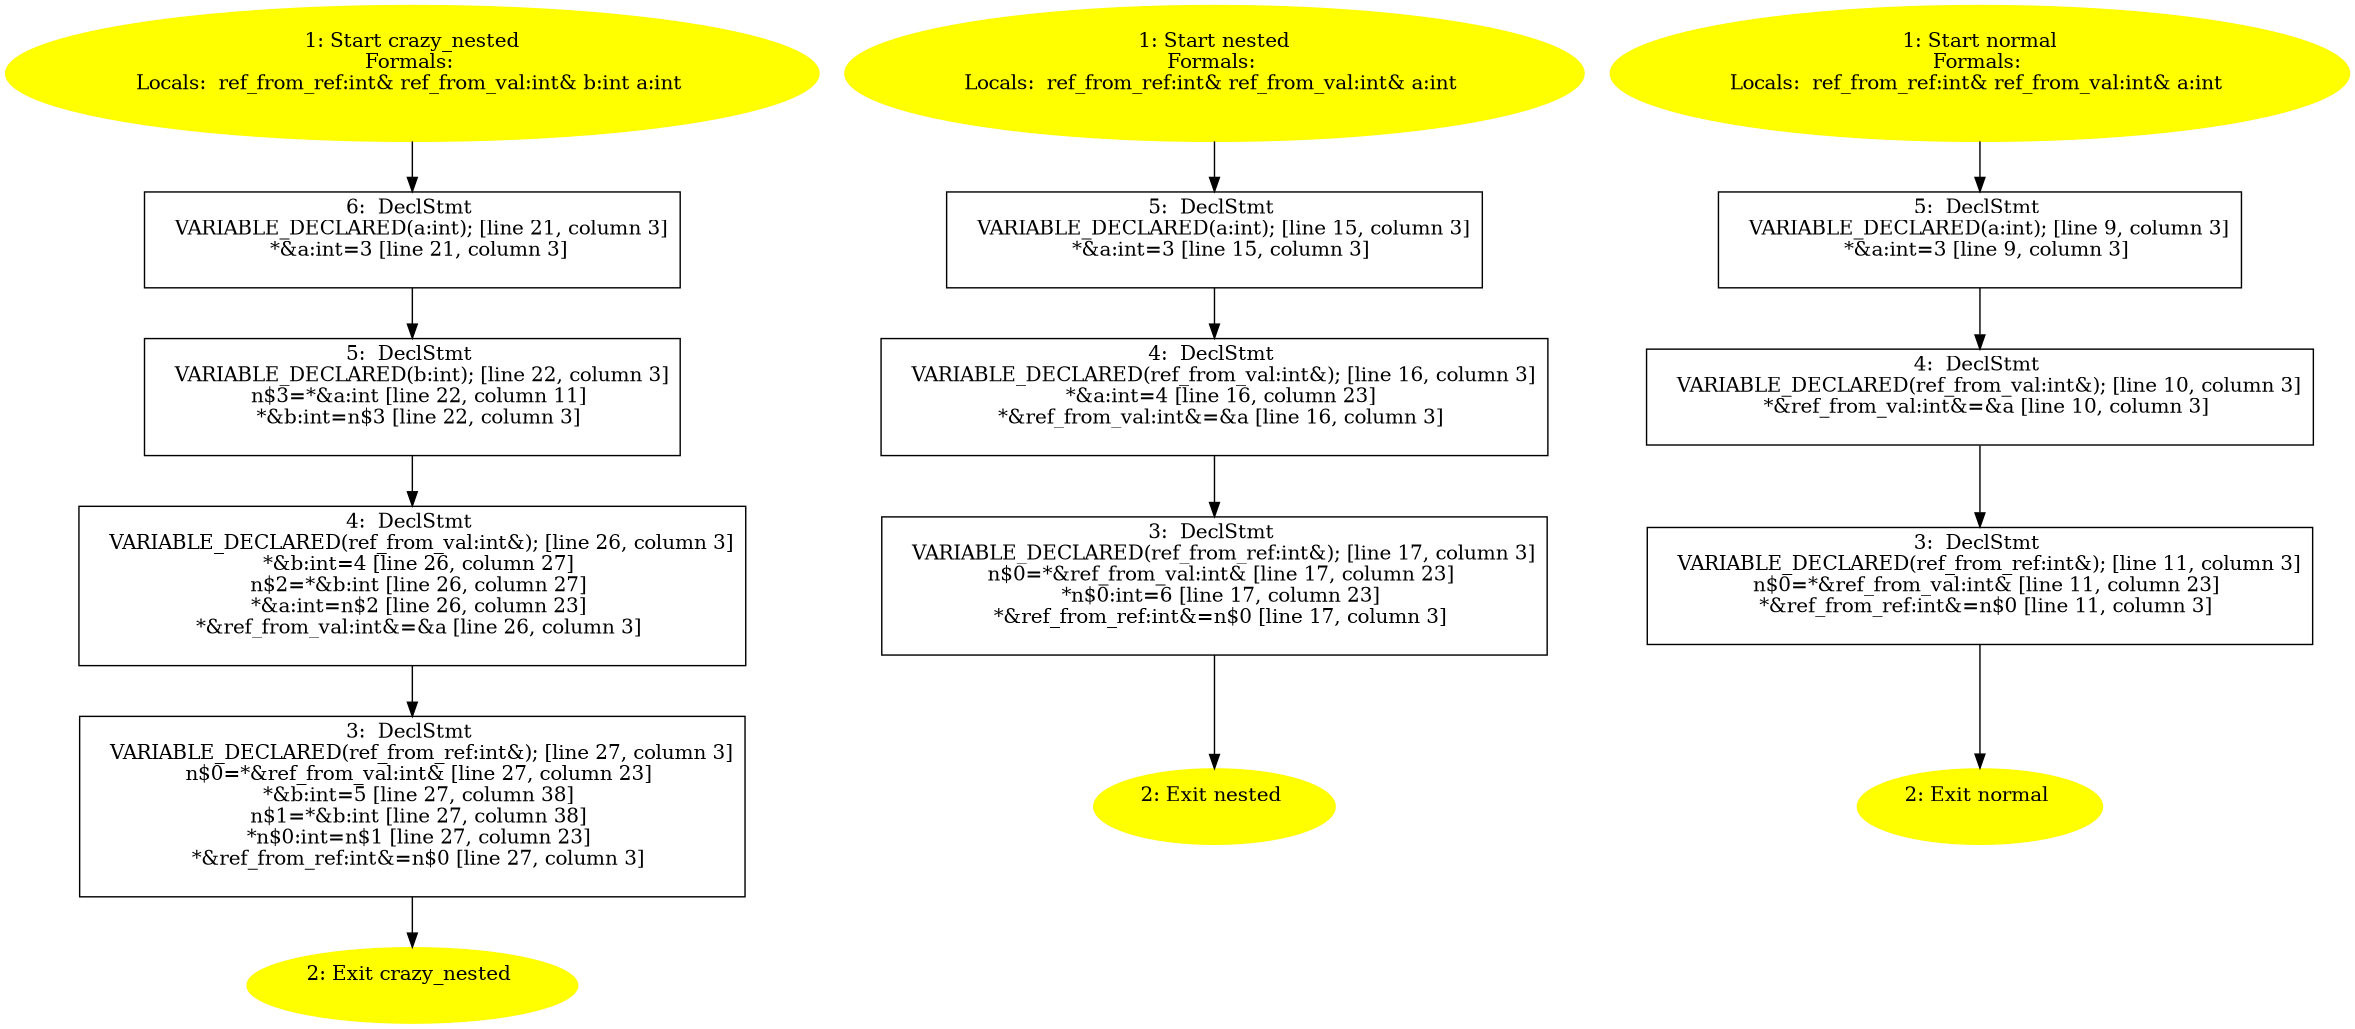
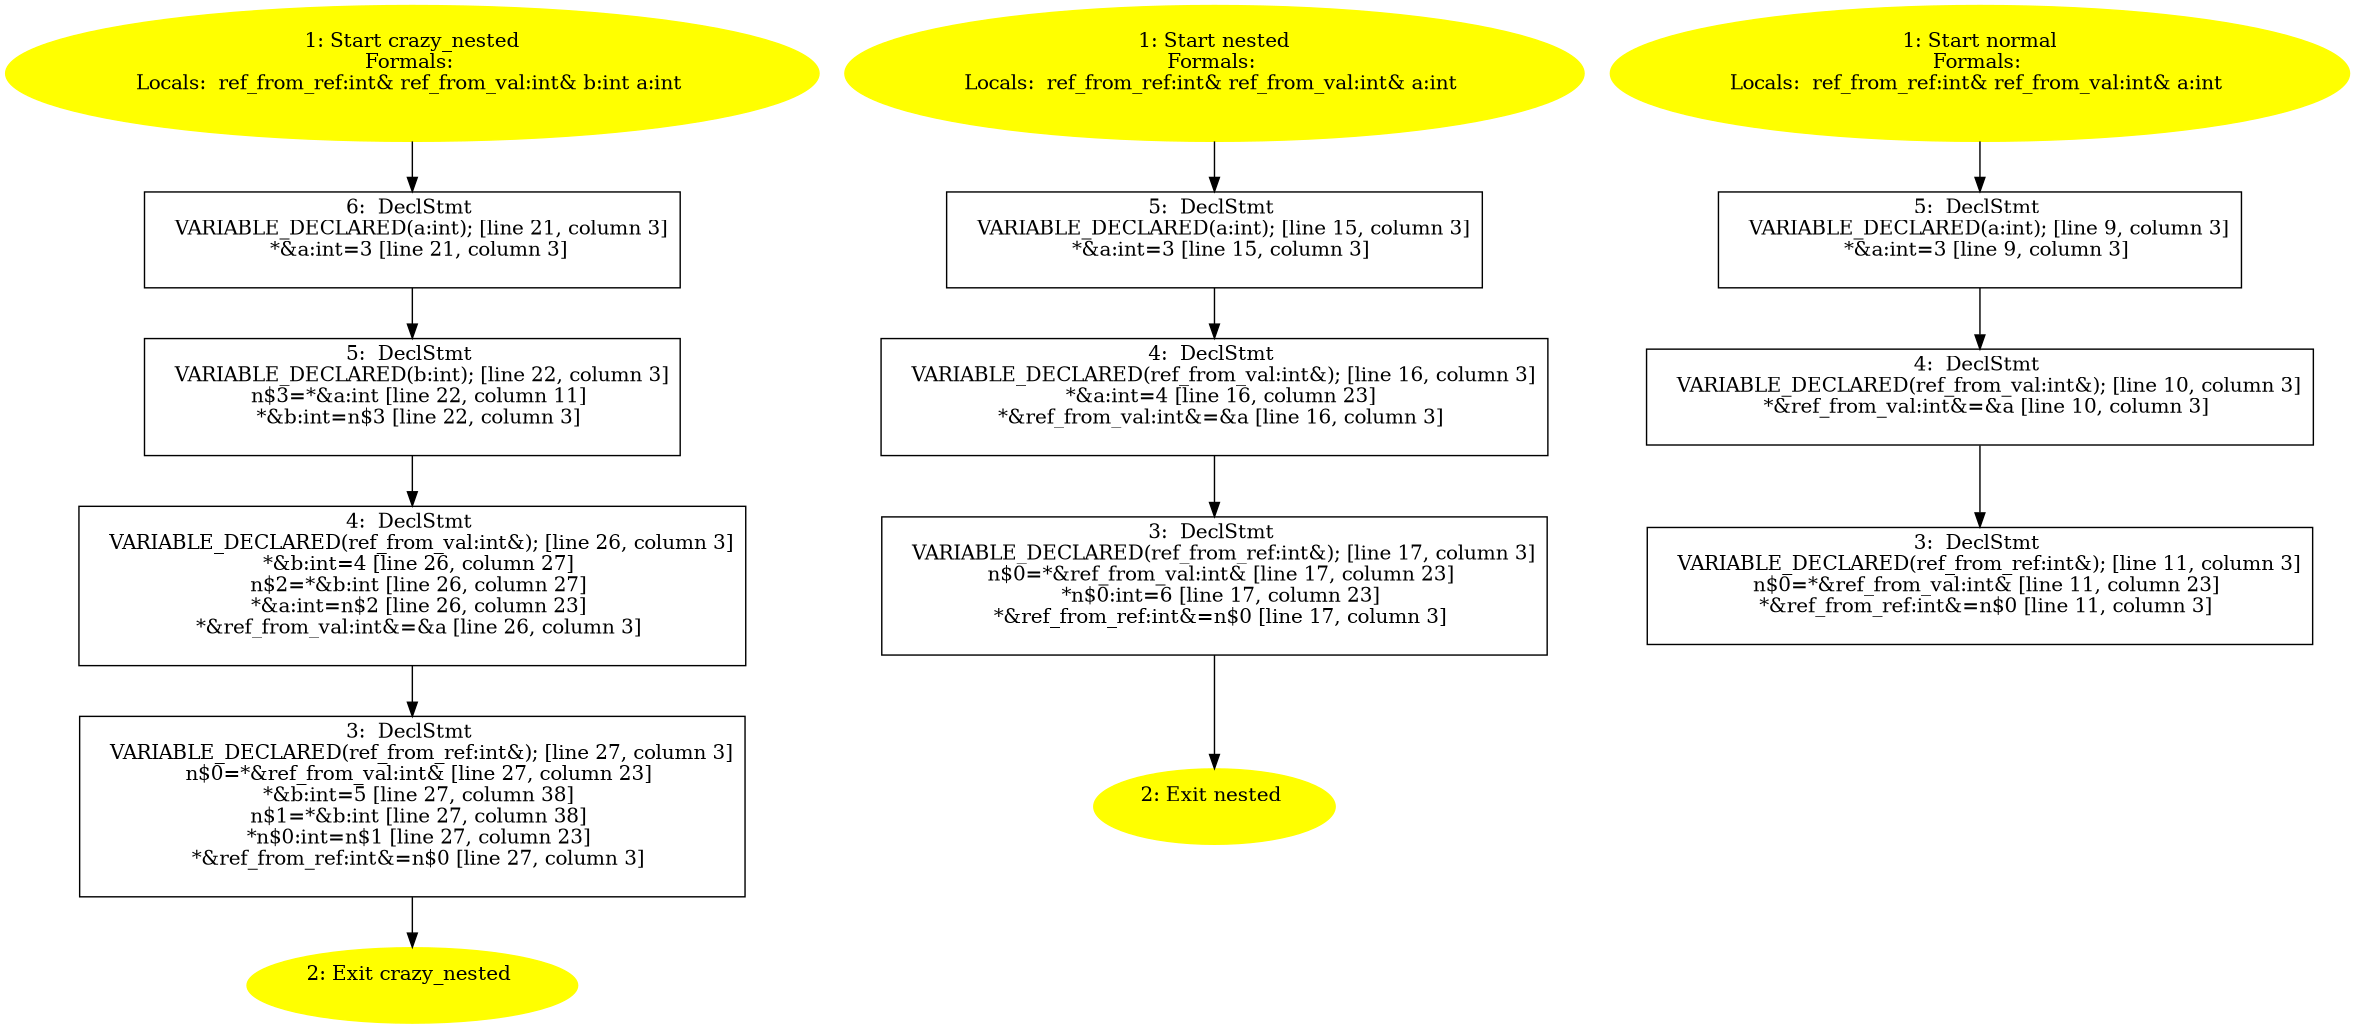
(1980, 807) -> none
